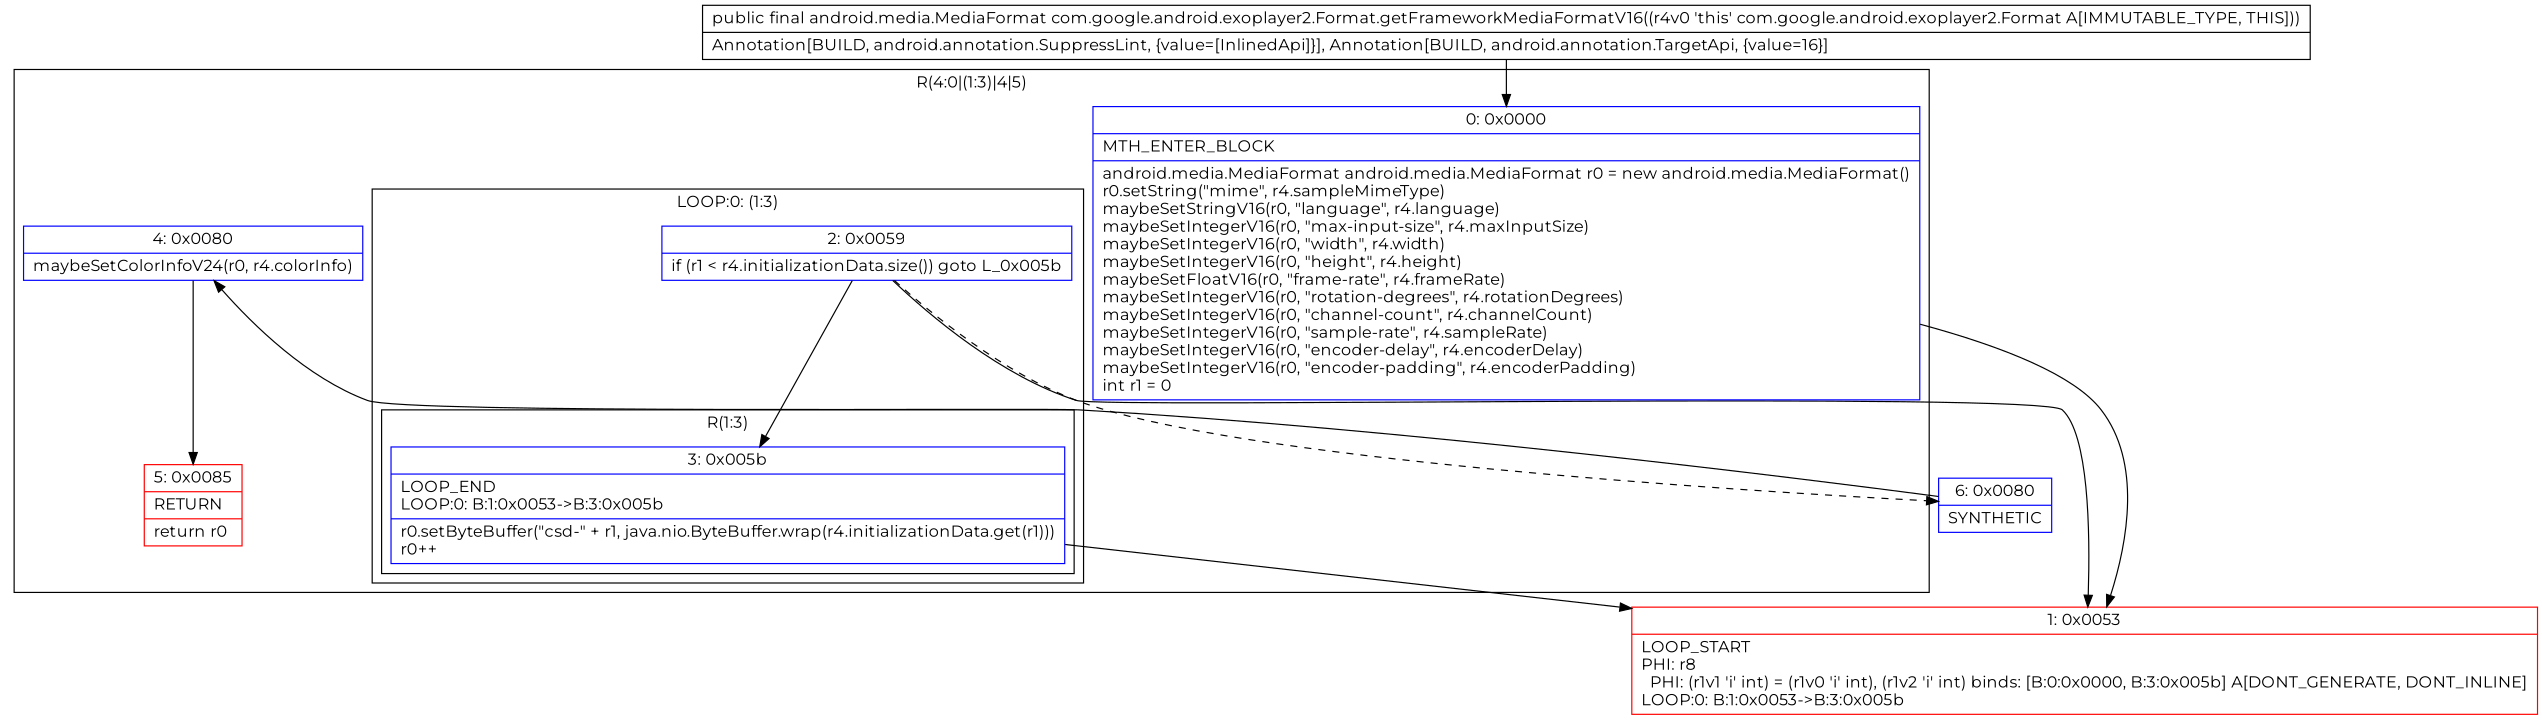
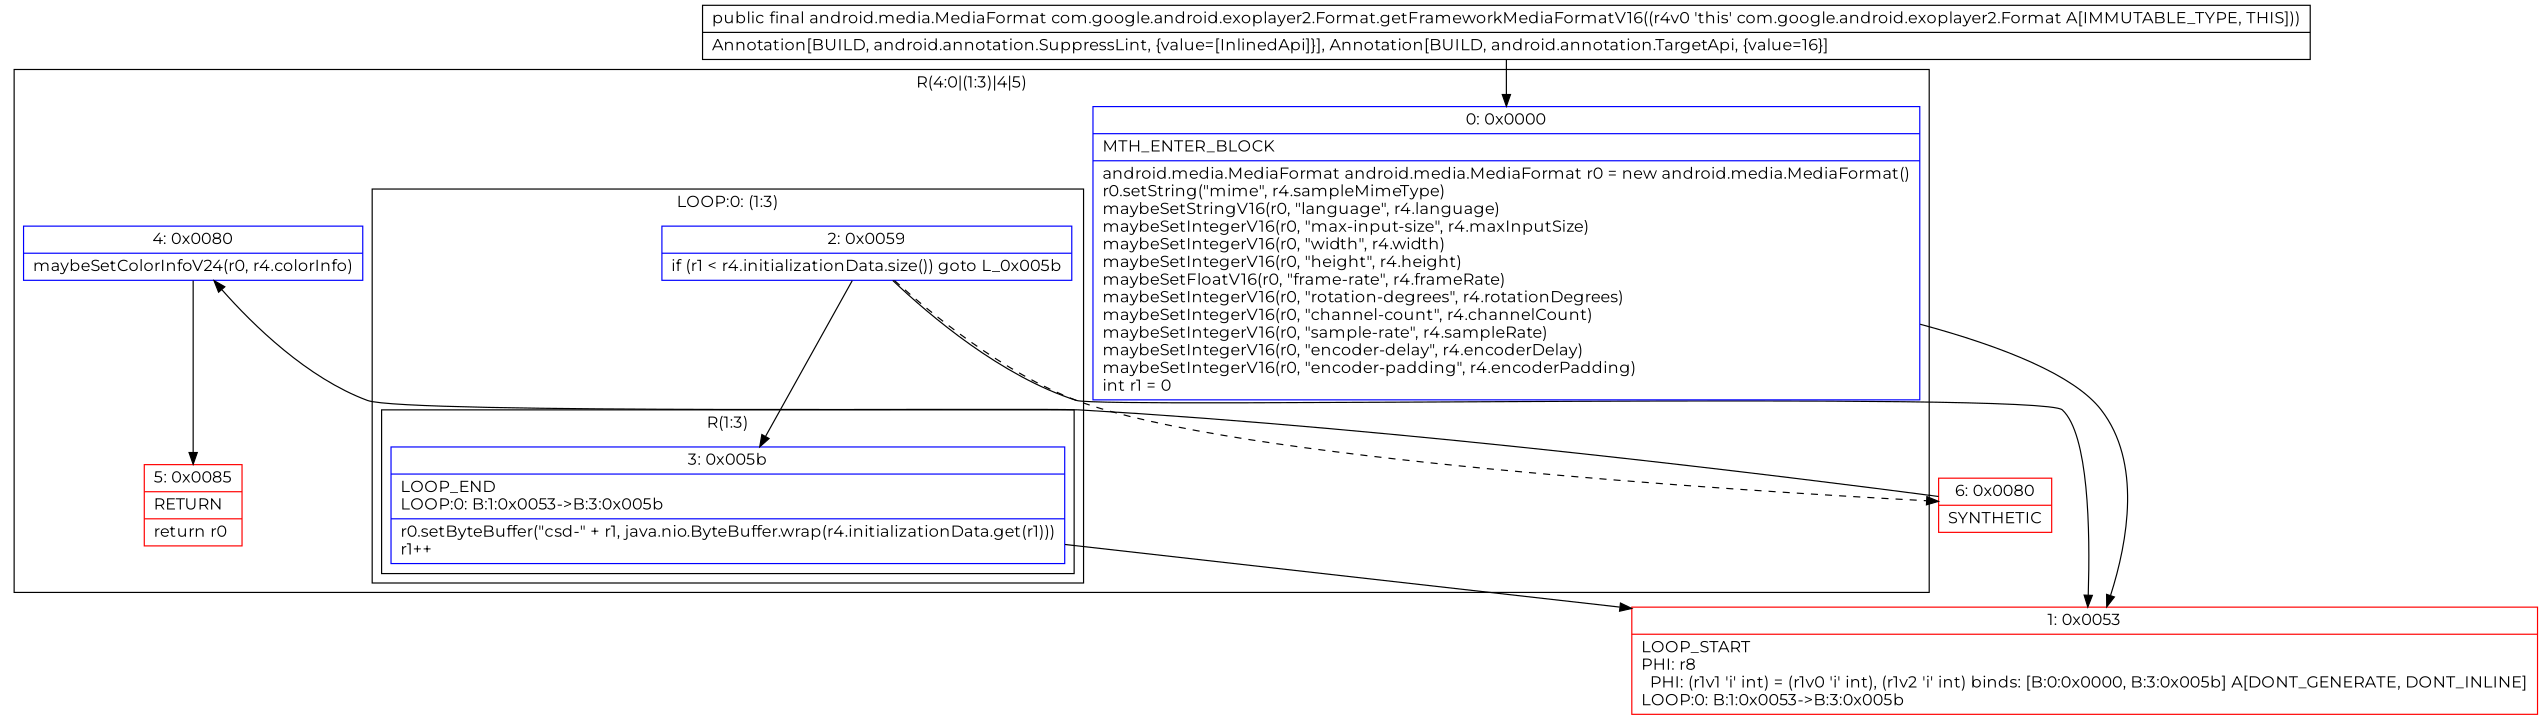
(1995, 505) -> (1995, 505)
(419, 549) -> (417, 549)
